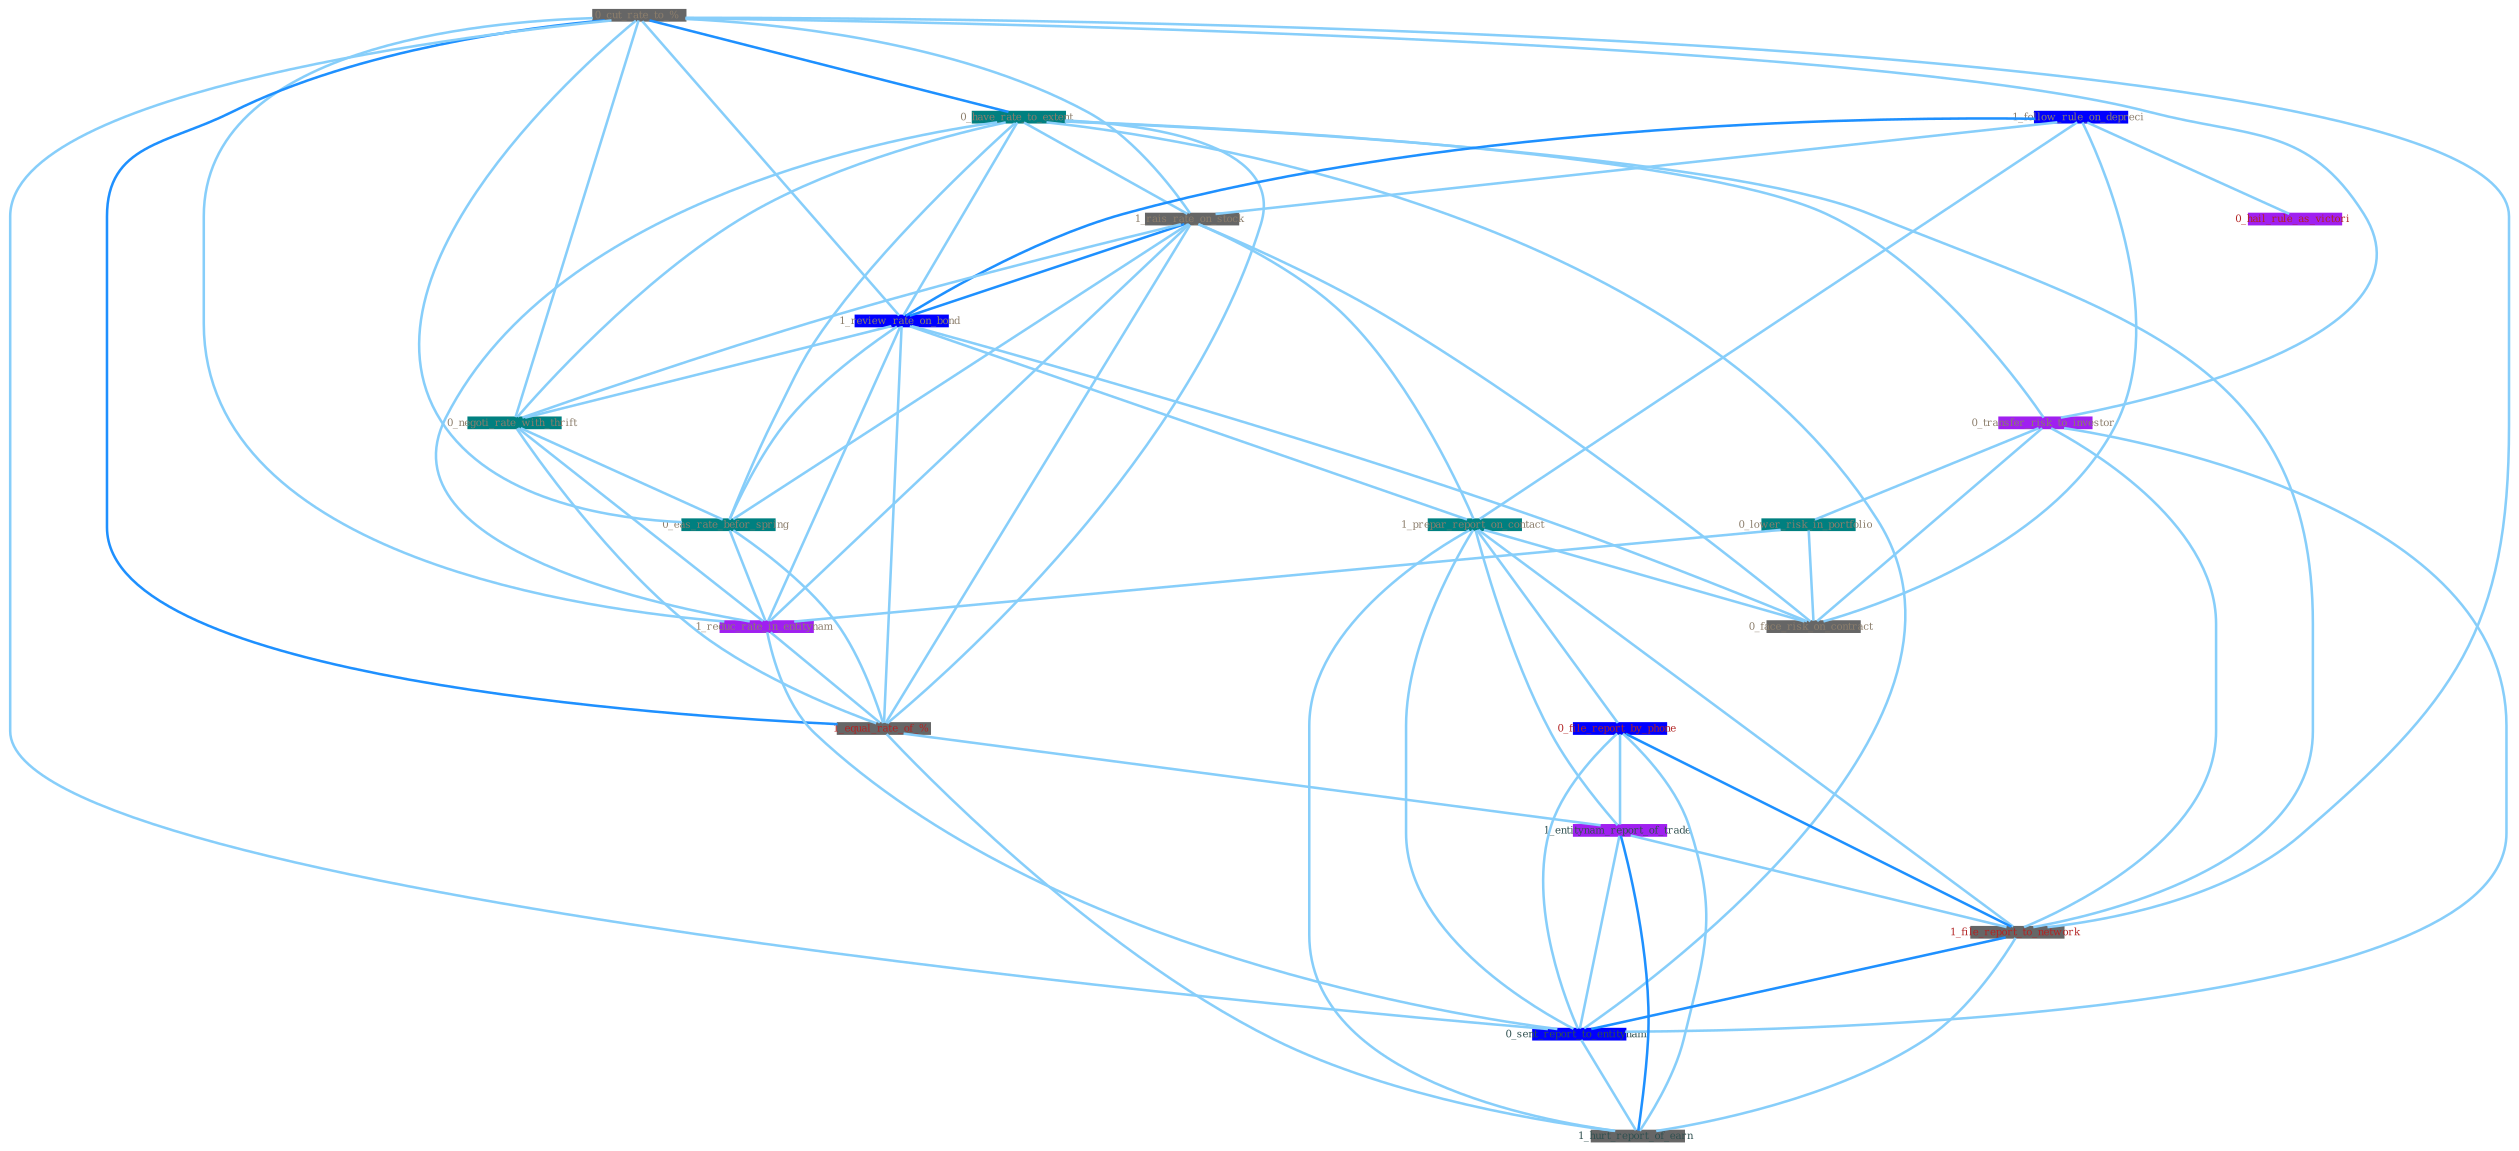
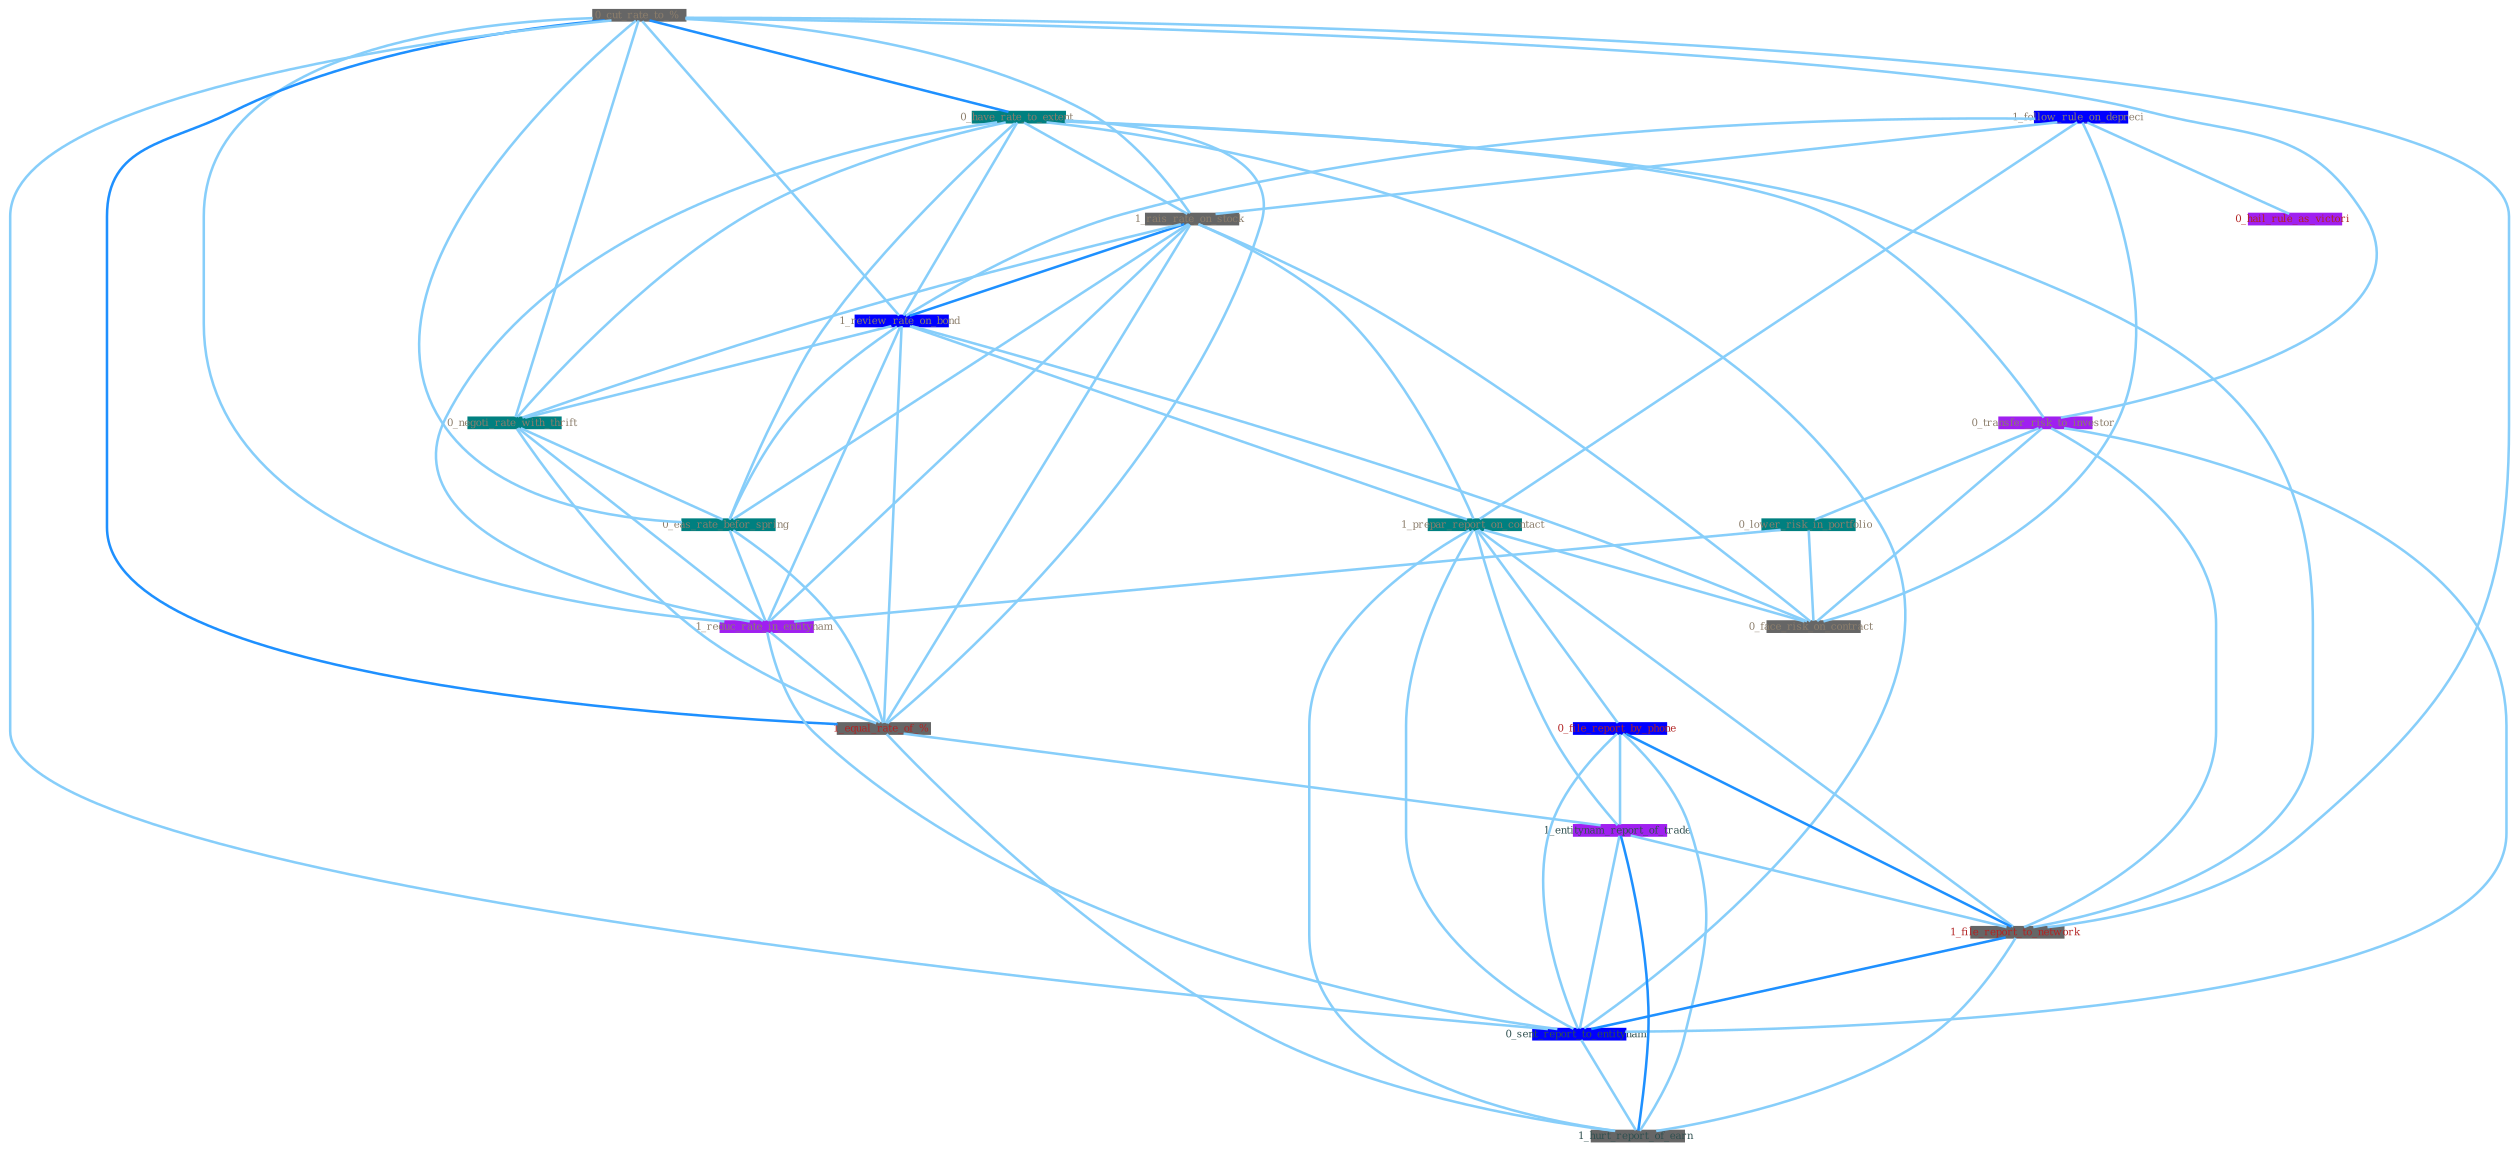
(1399, 158) -> (1399, 158)
